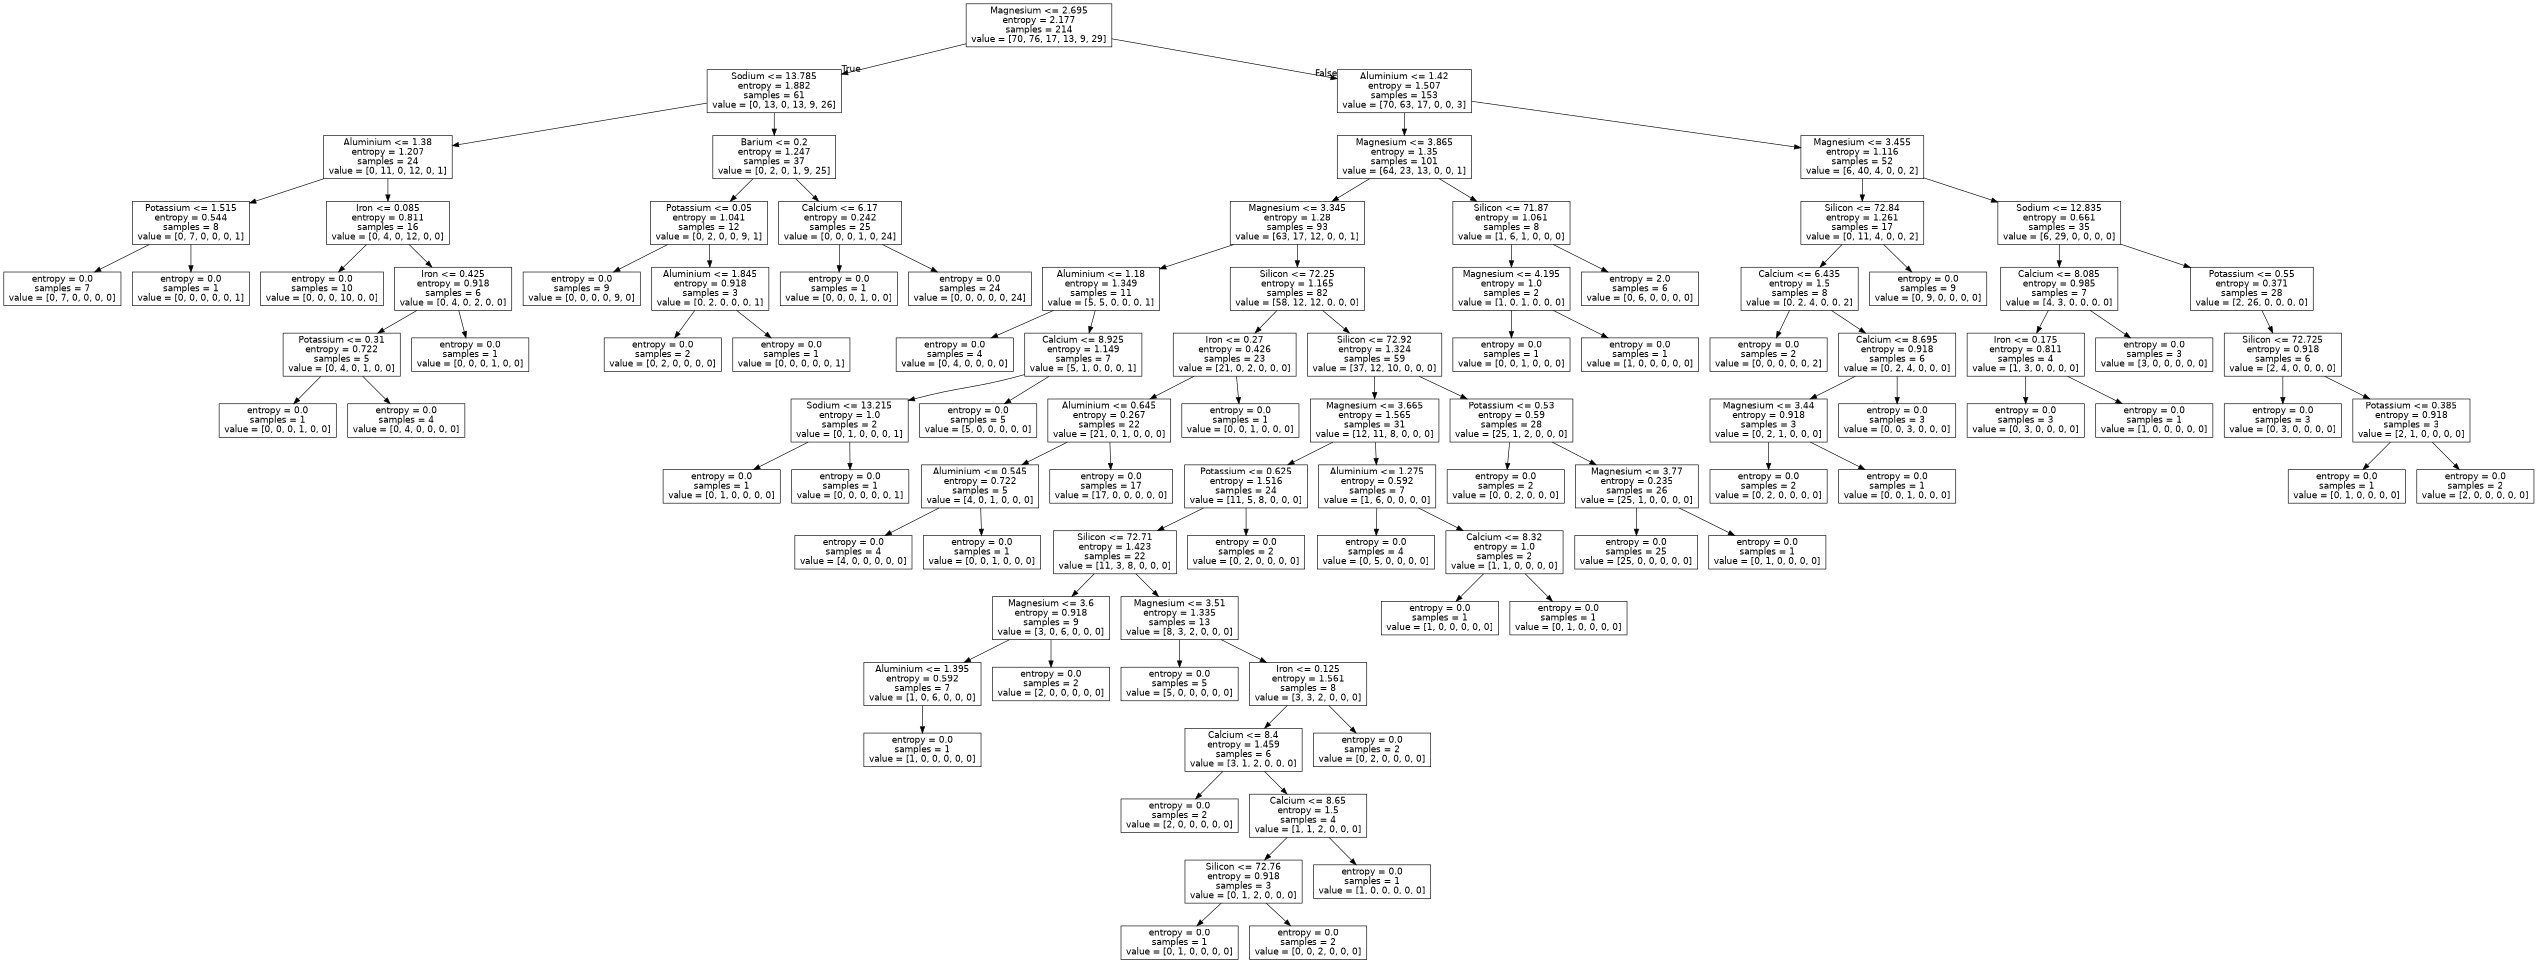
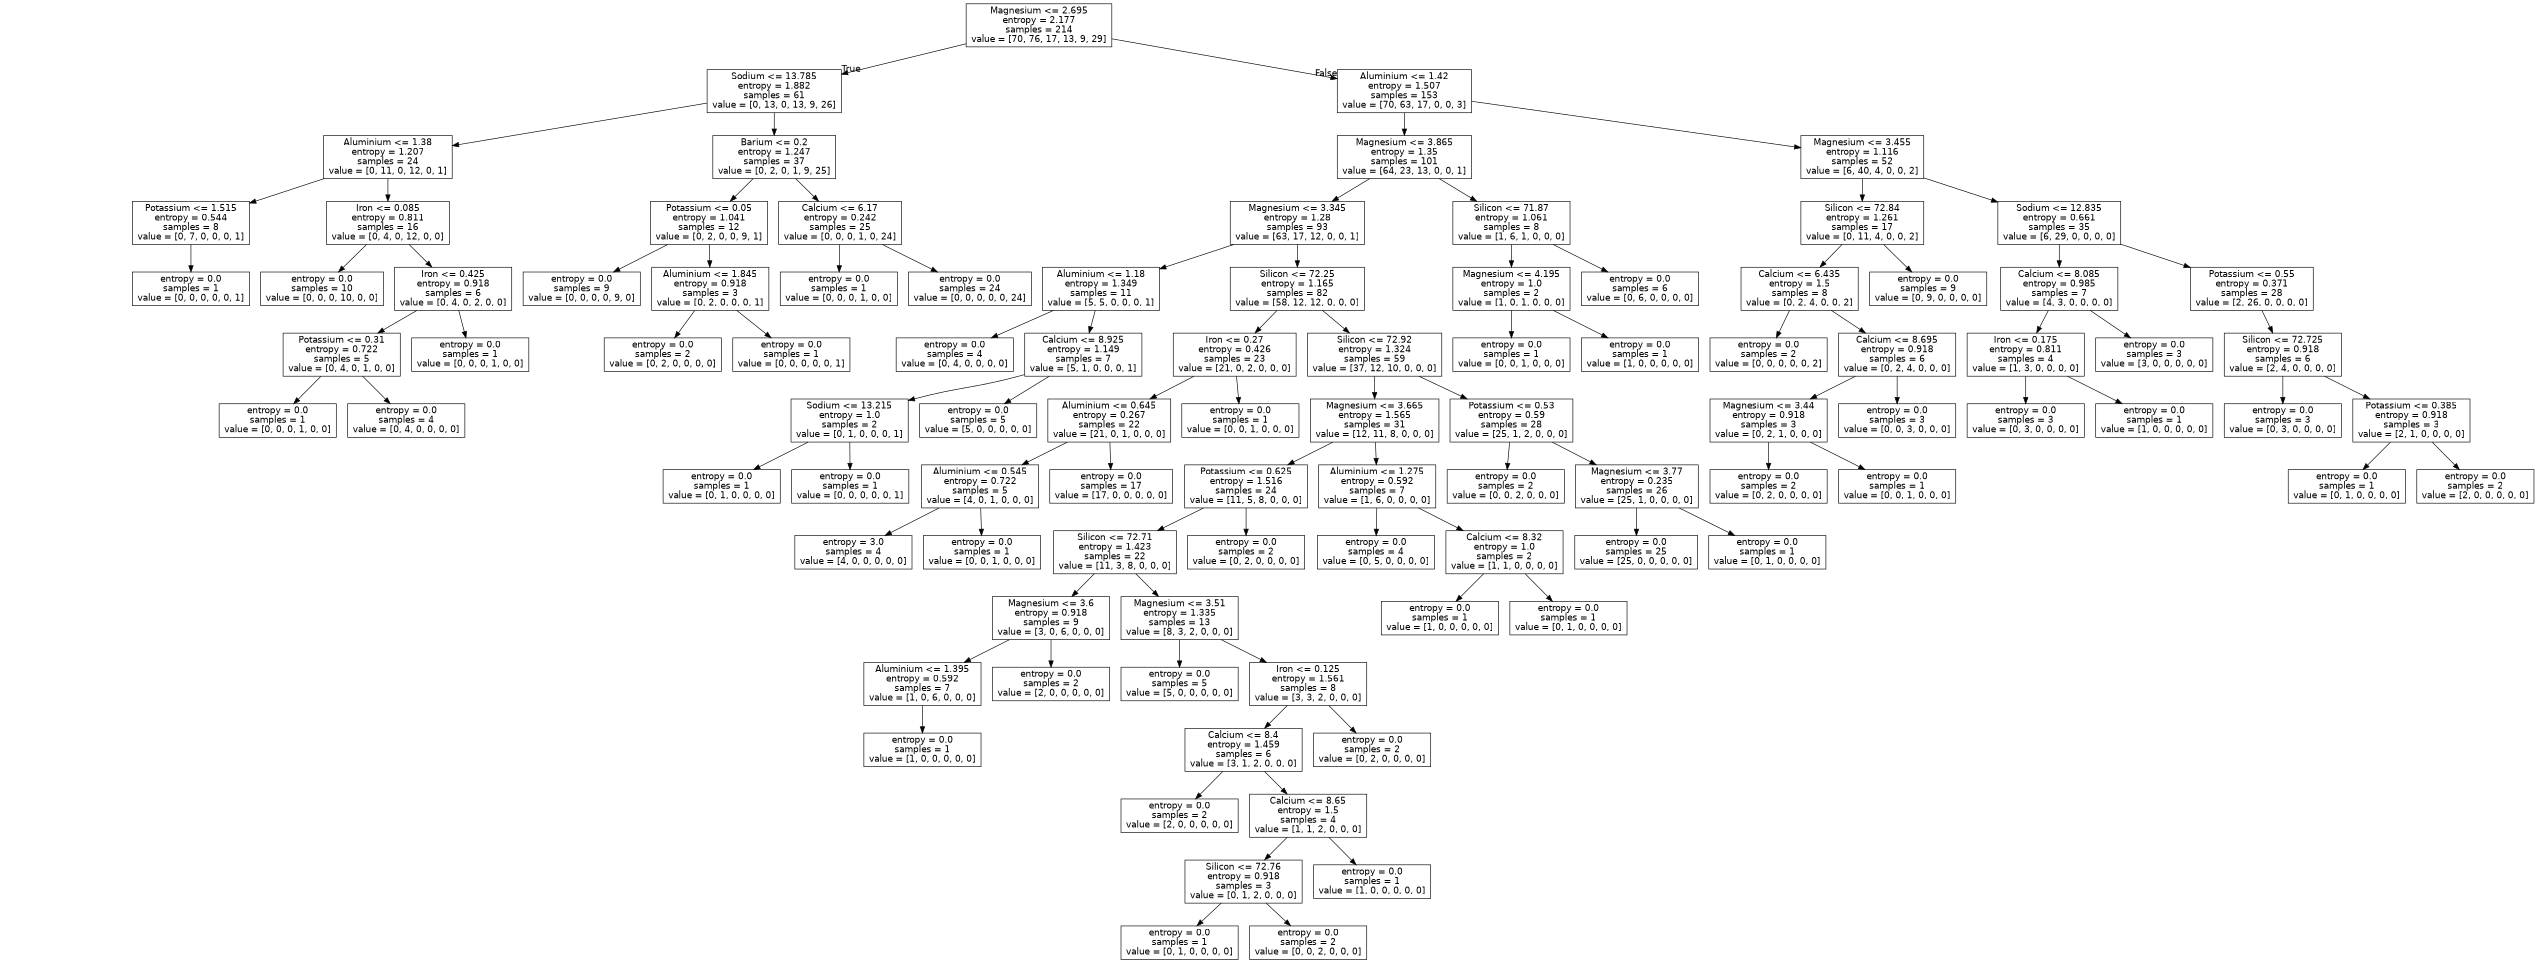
(62, 289) -> none
(1640, 289) -> (1640, 289)
(853, 552) -> (853, 552)
